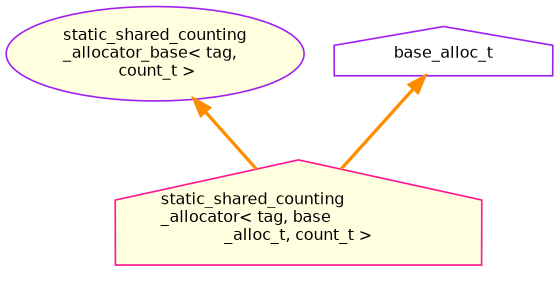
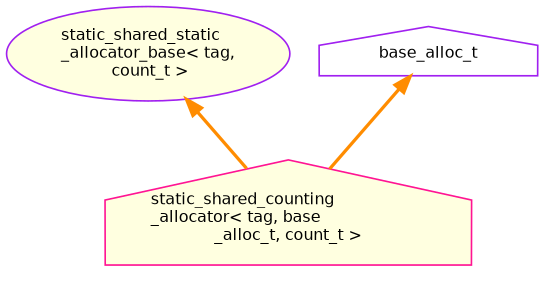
(155, 54) -> (148, 54)
